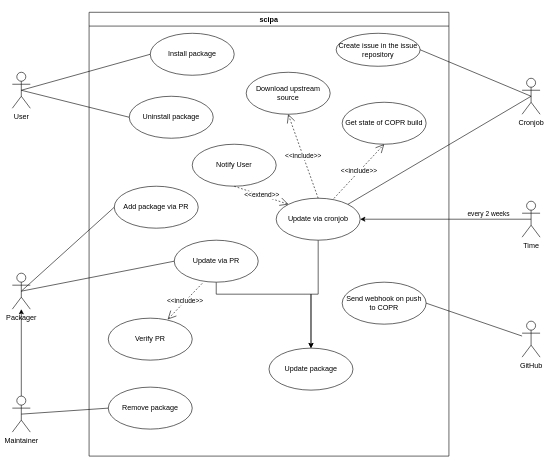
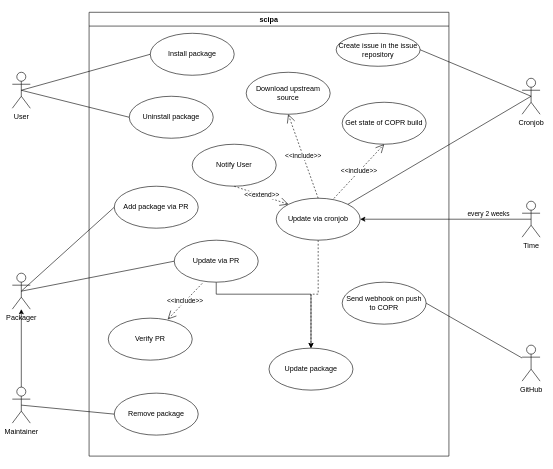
(318, 269) -> (318, 269)
(531, 339) -> (531, 363)
(150, 408) -> (156, 414)
(21, 414) -> (21, 405)
